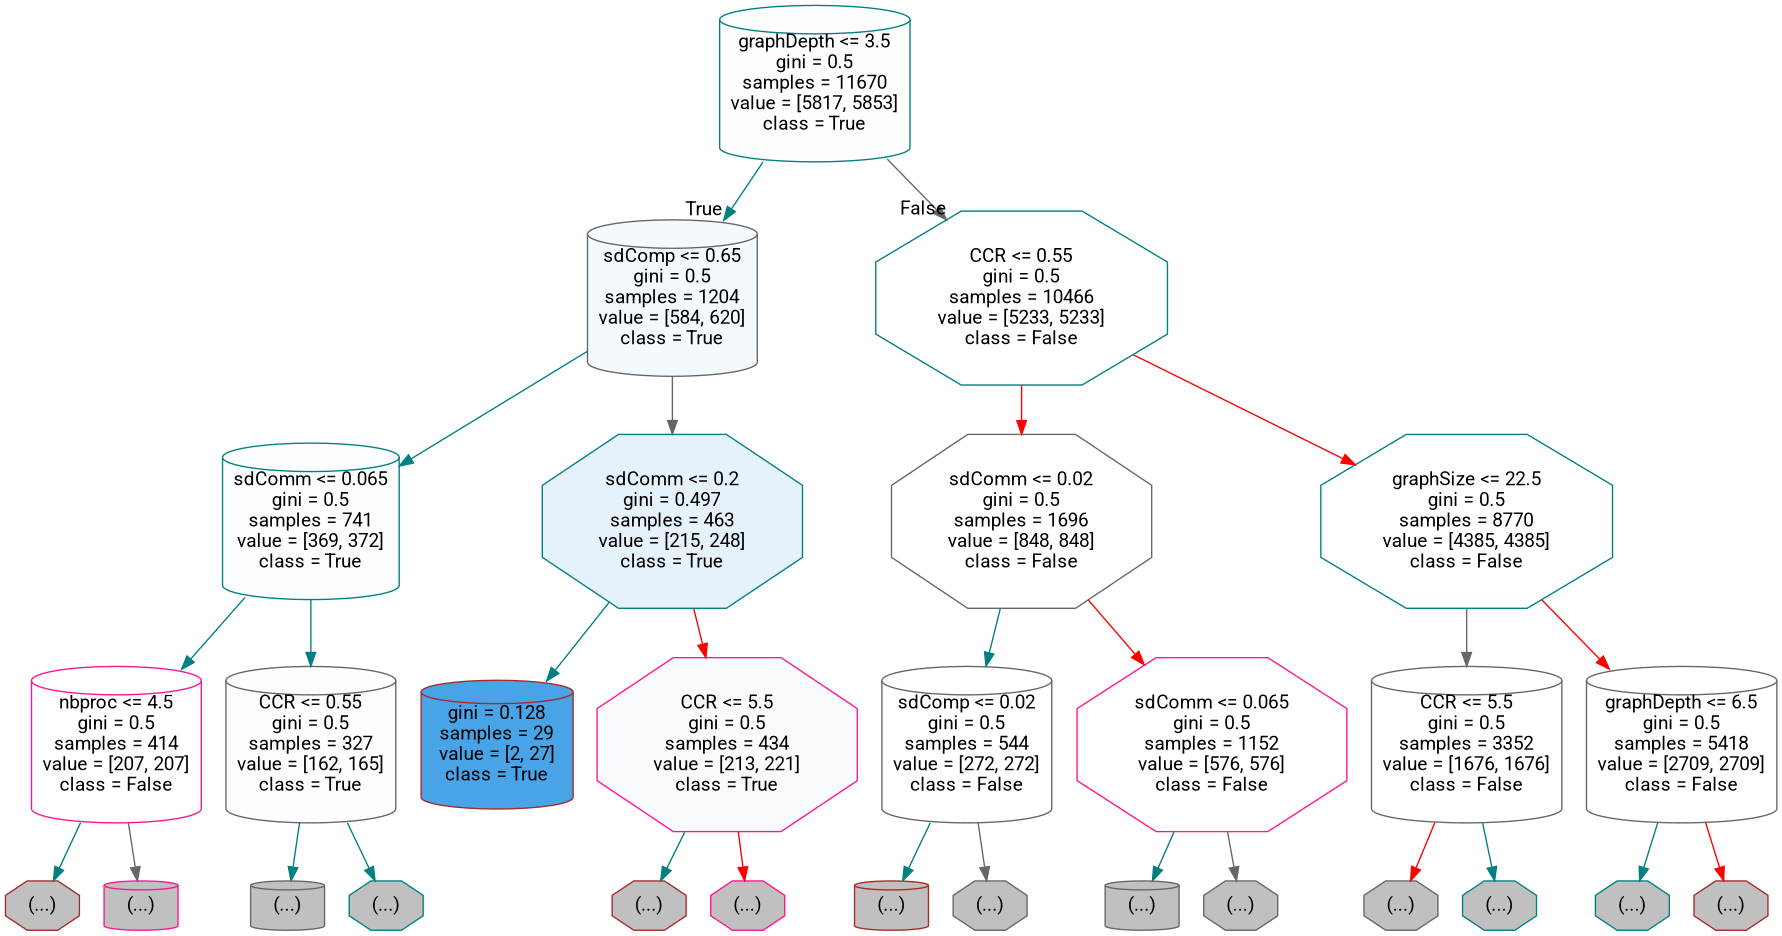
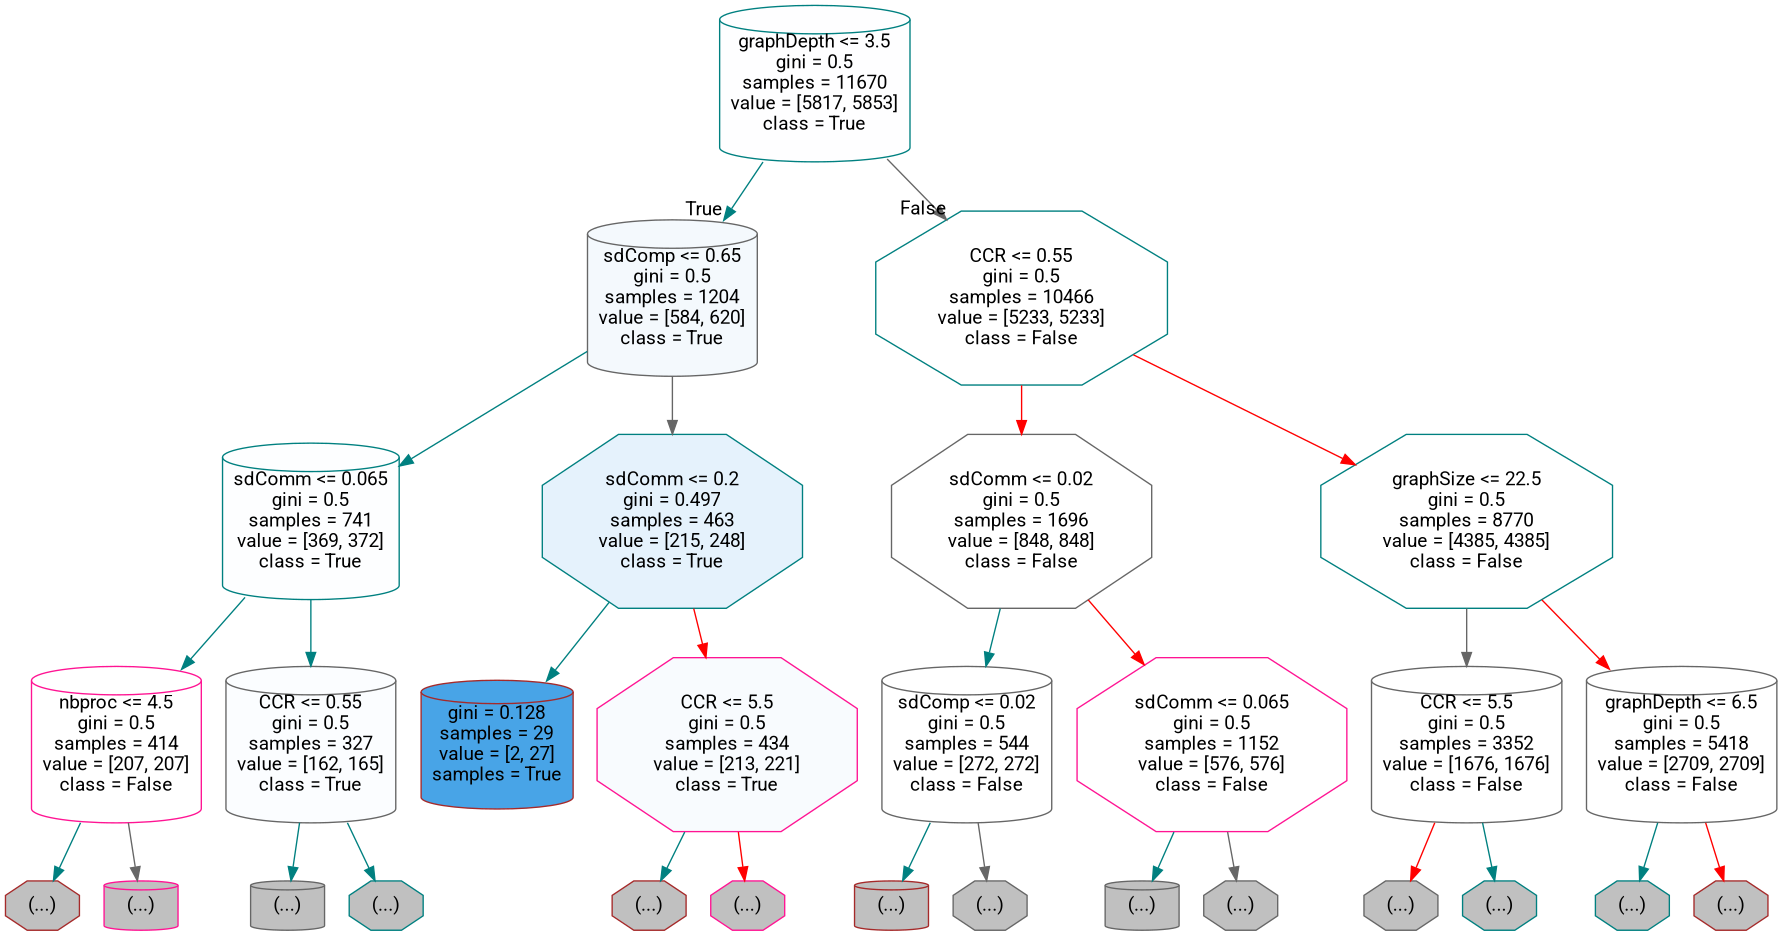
(497, 745) -> (497, 745)
